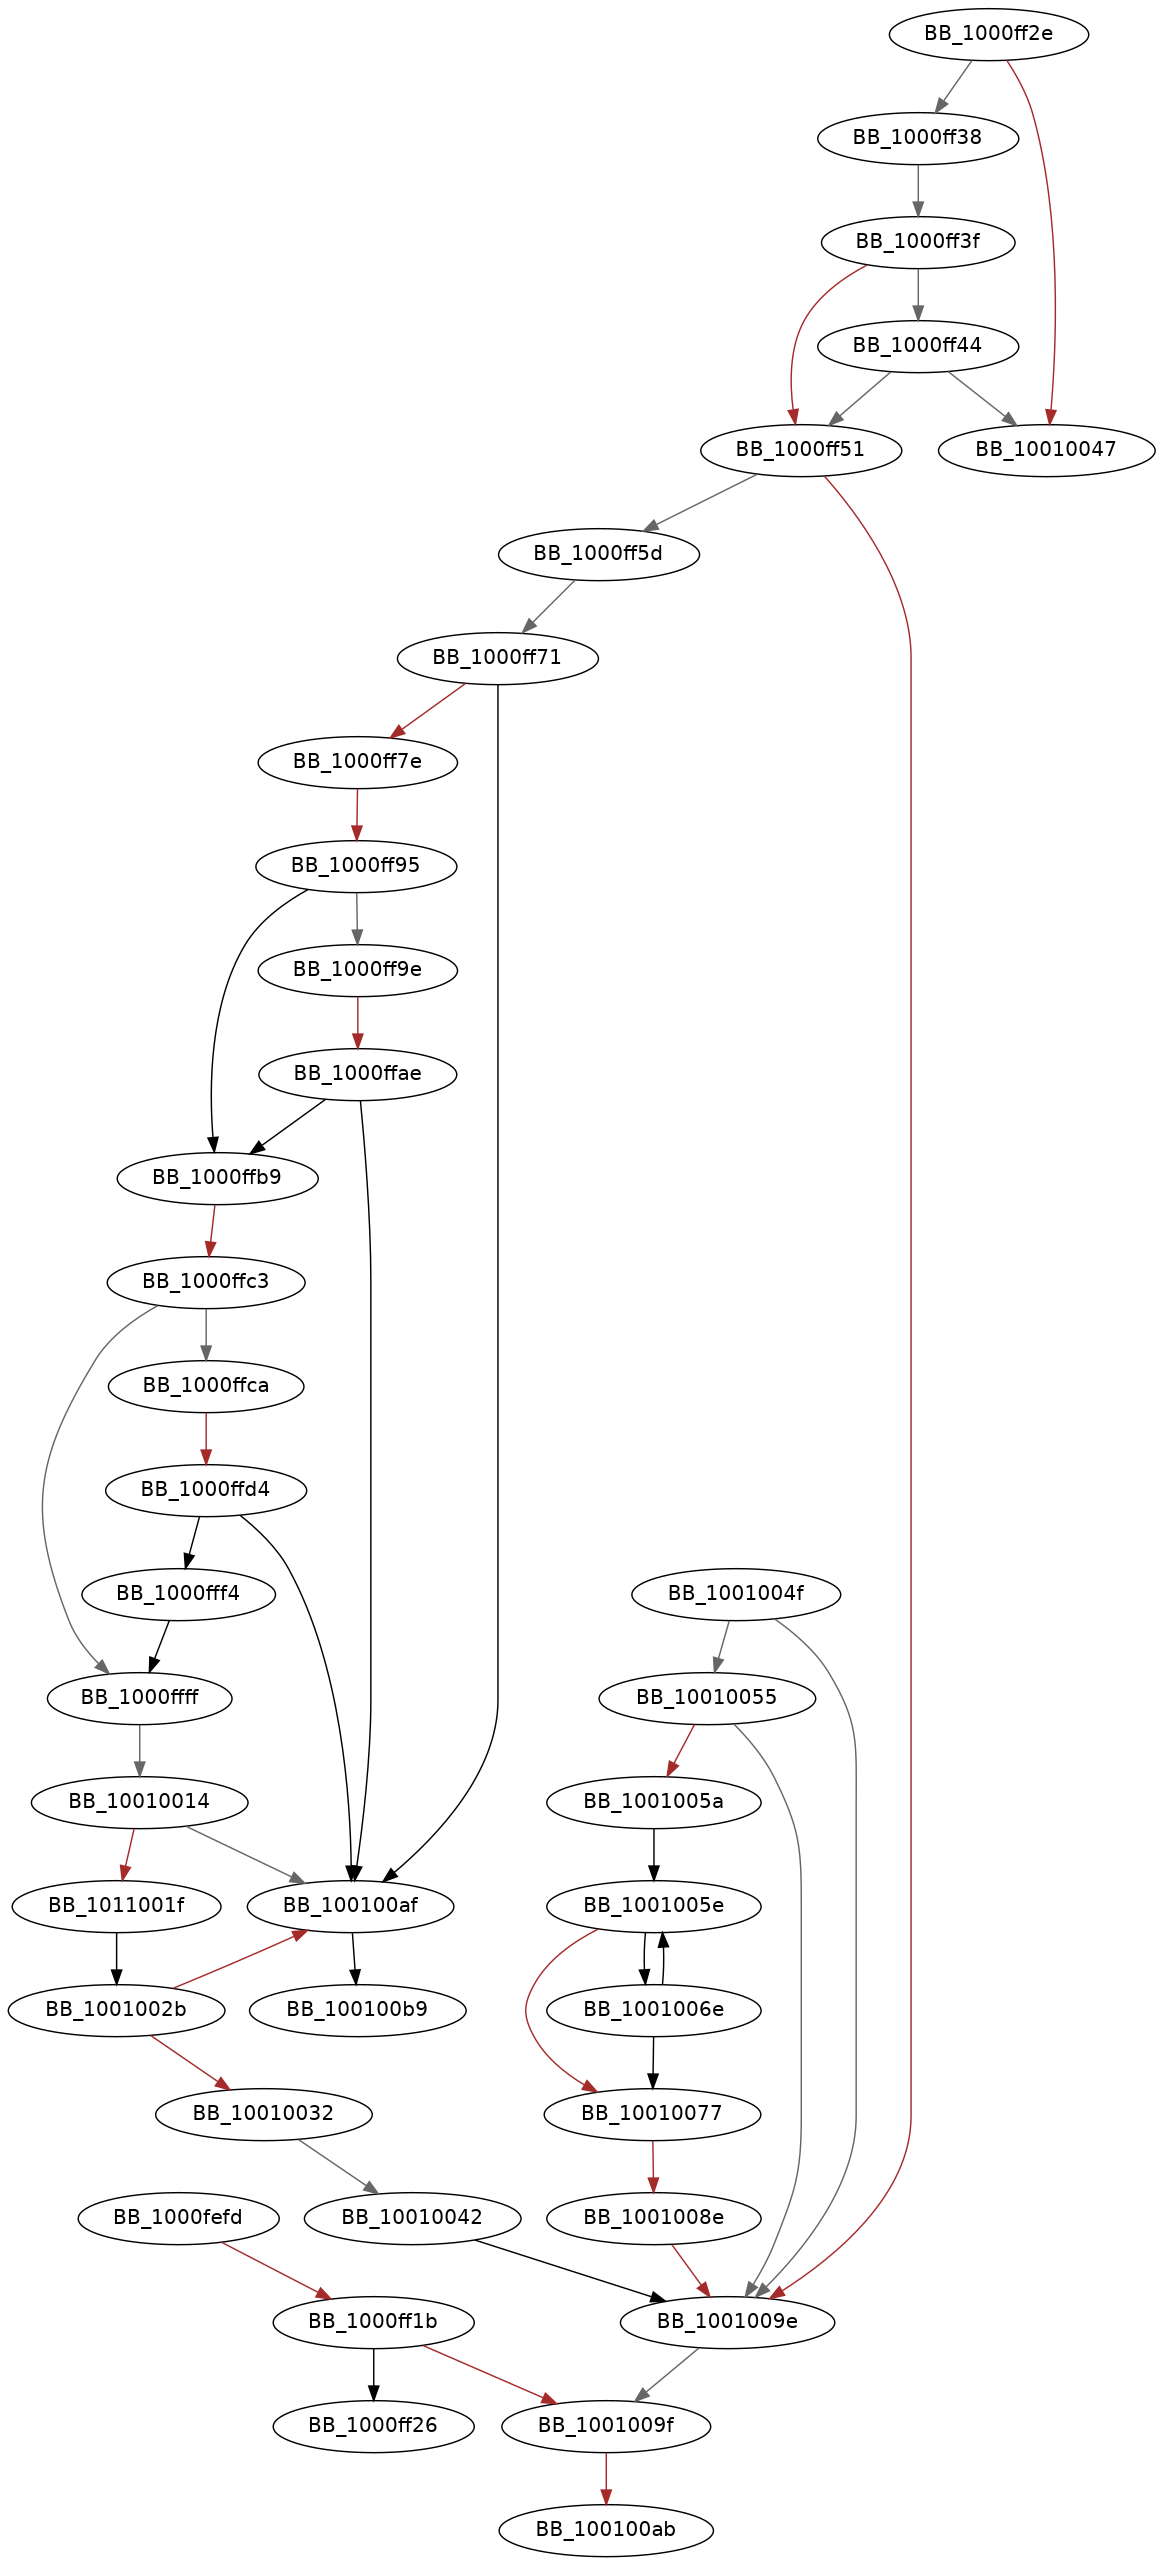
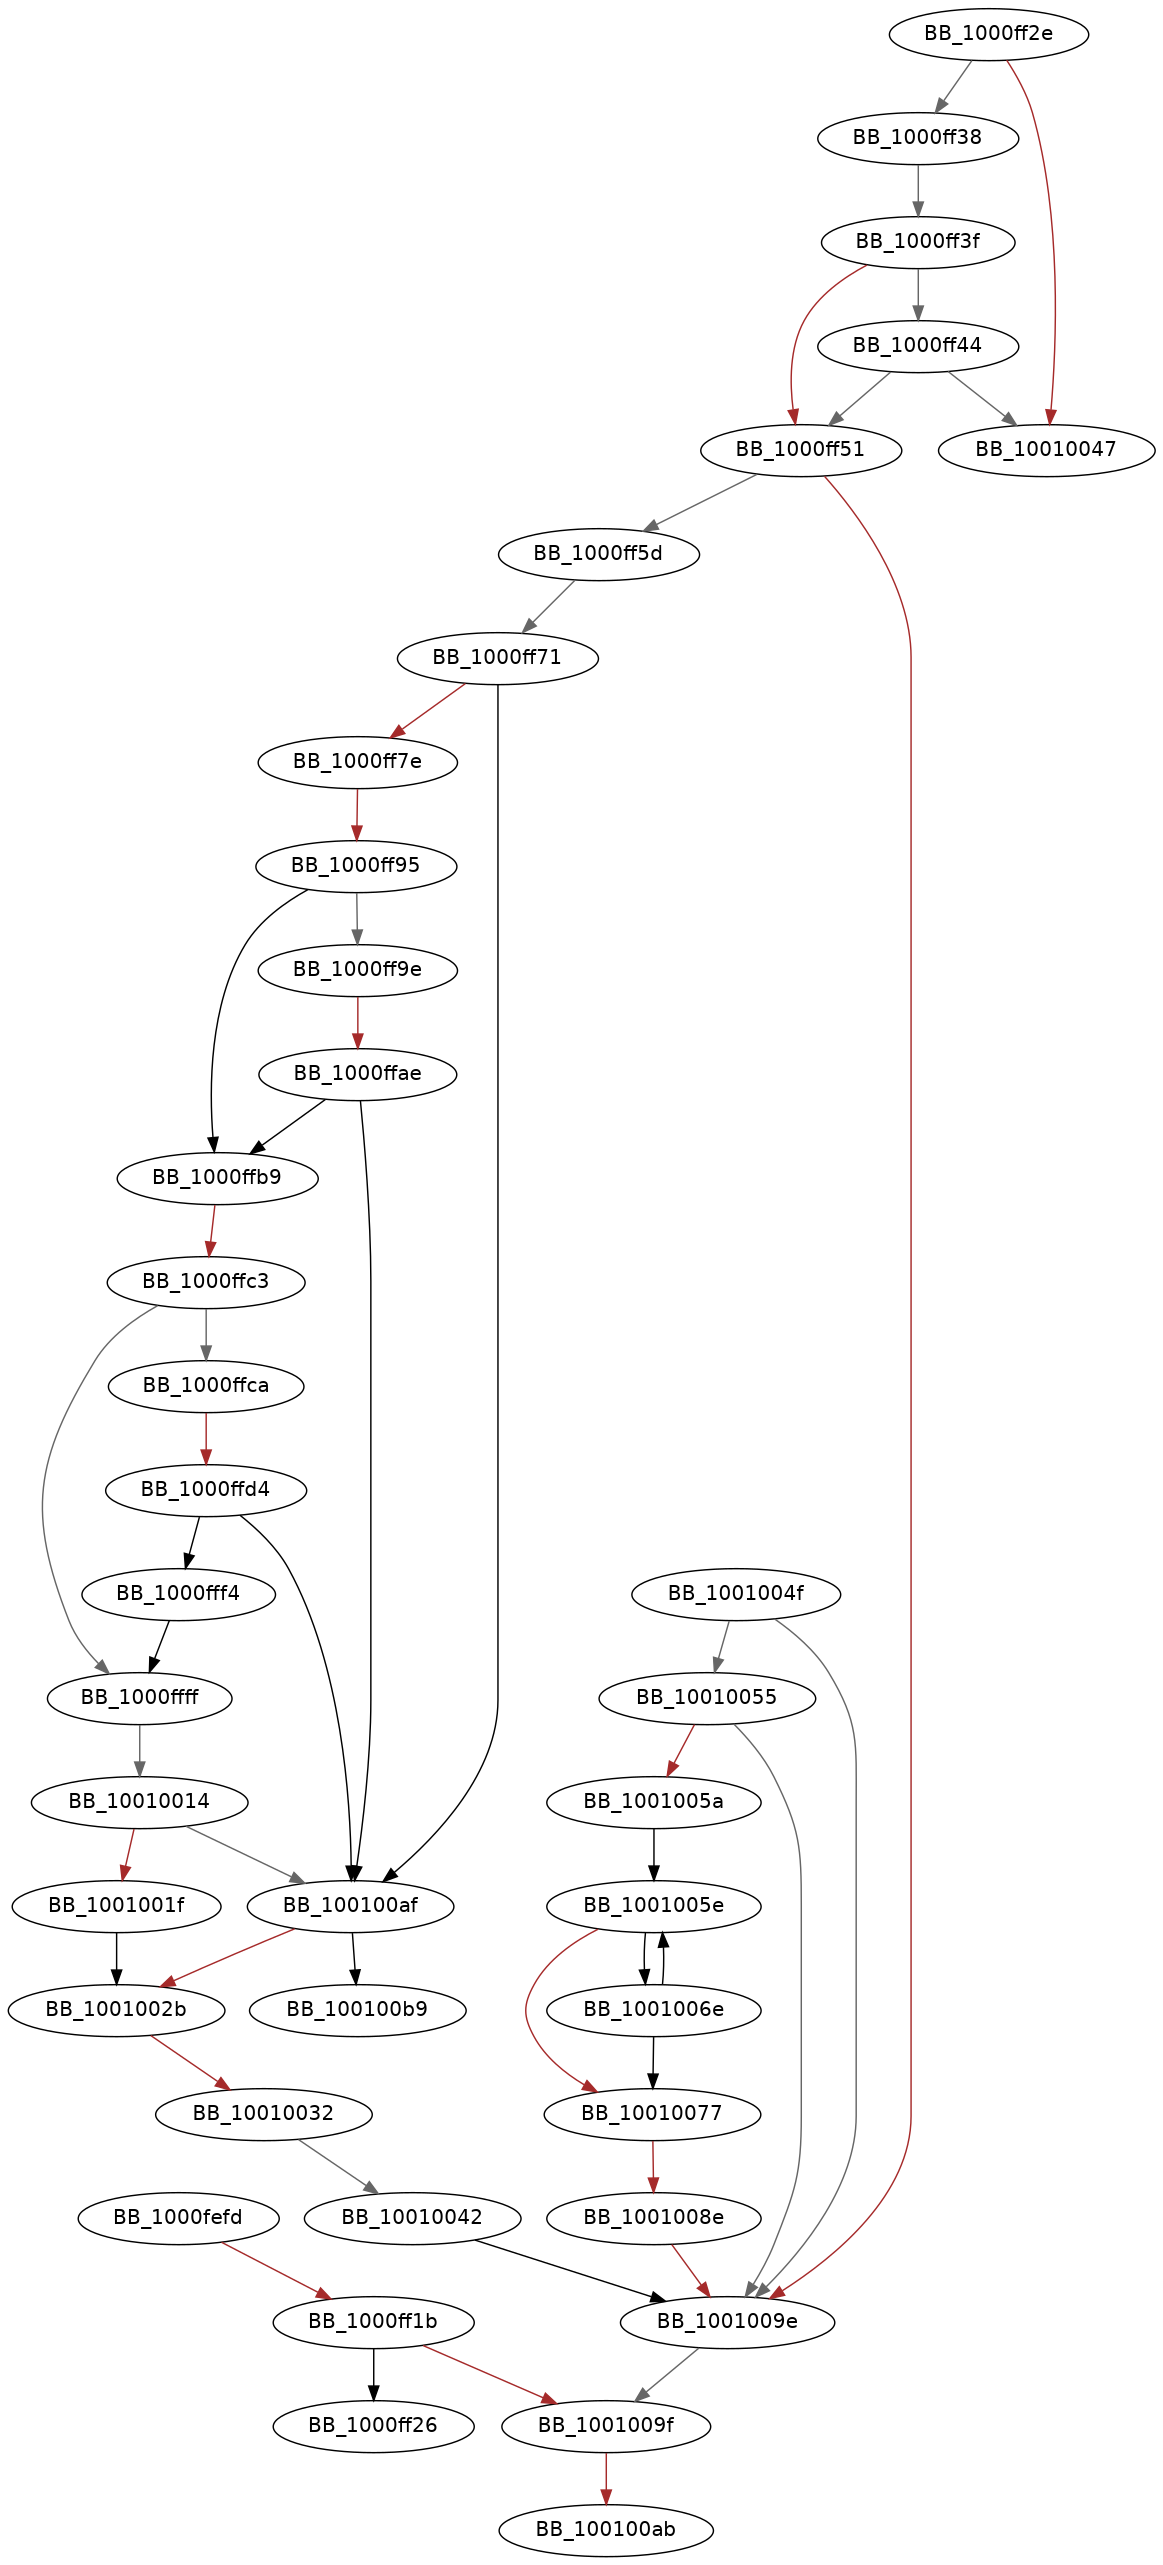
(117, 1907) -> (117, 1907)
(234, 1963) -> (234, 1954)
